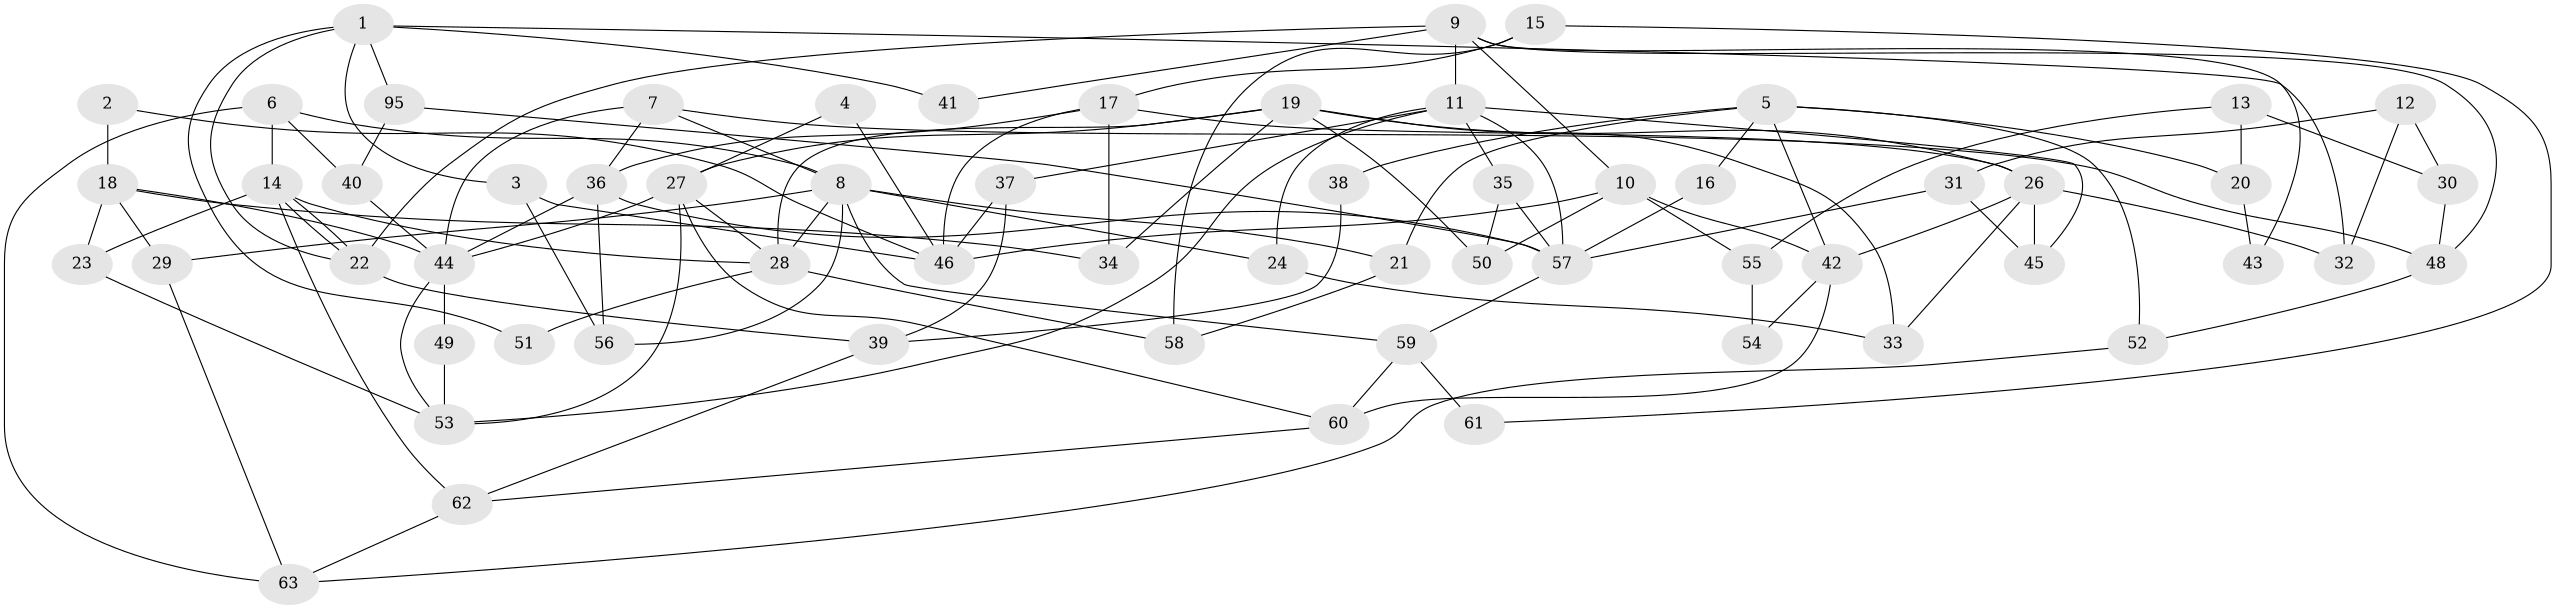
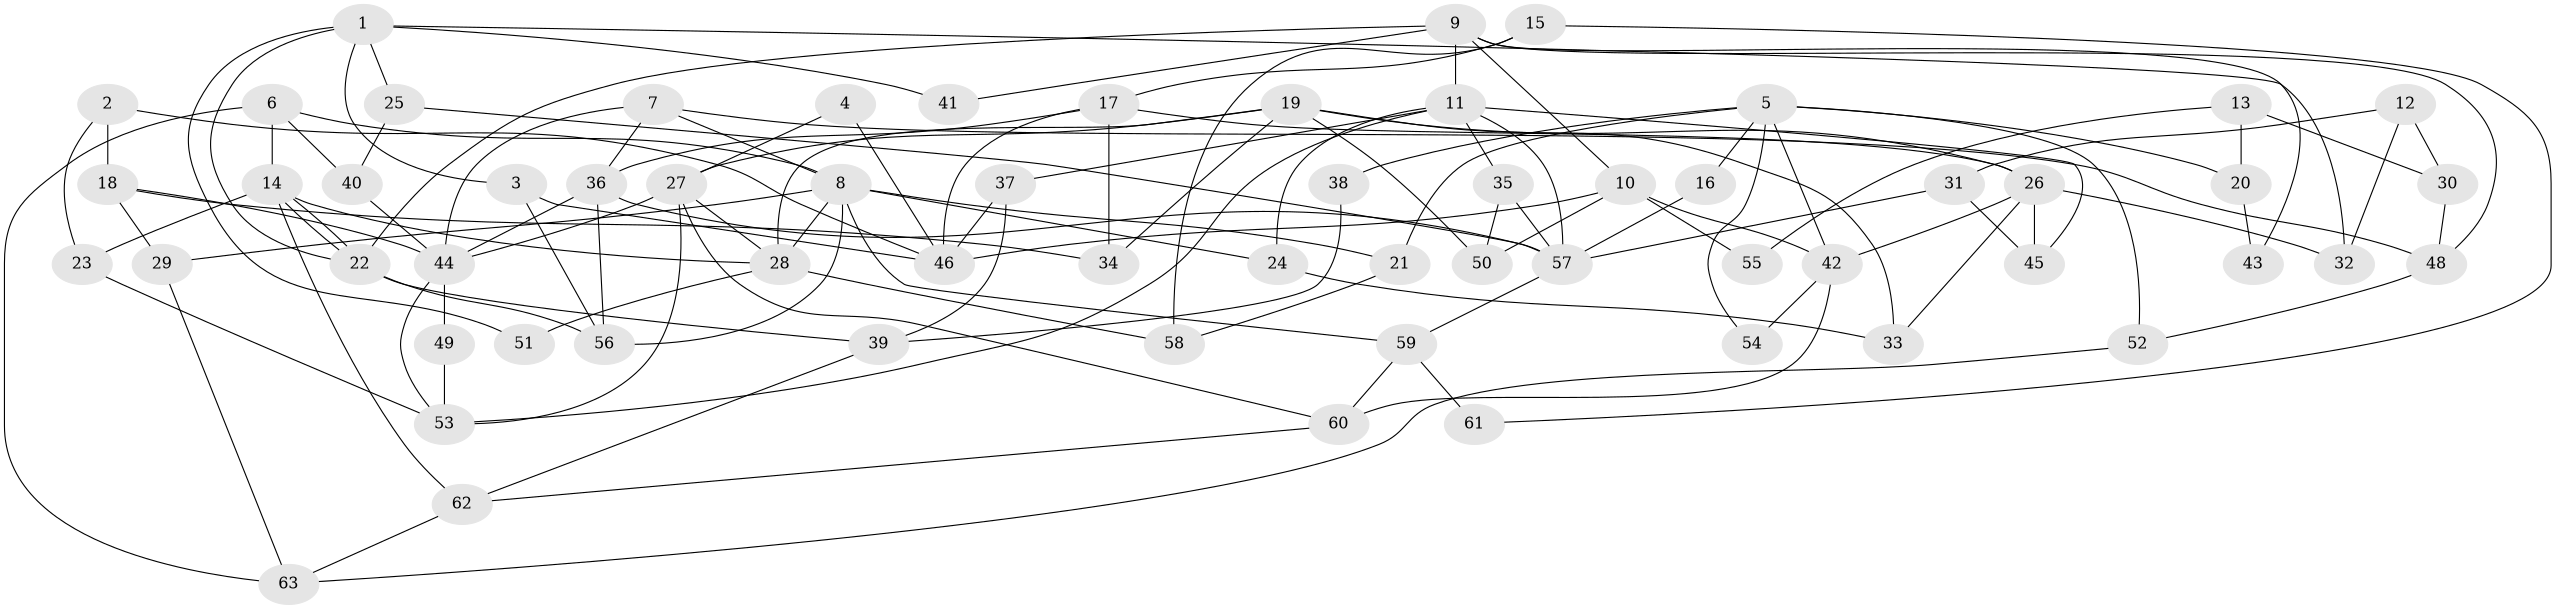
(394, 104) -> (394, 104)
(95, 225) -> (65, 180)
(1752, 305) -> (1738, 215)
none -> (528, 313)
